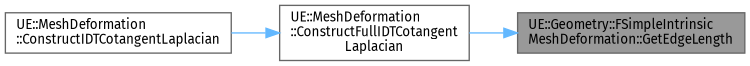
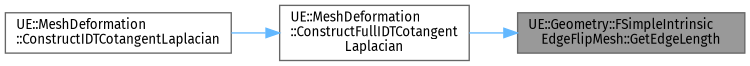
(631, 33) -> (631, 33)
